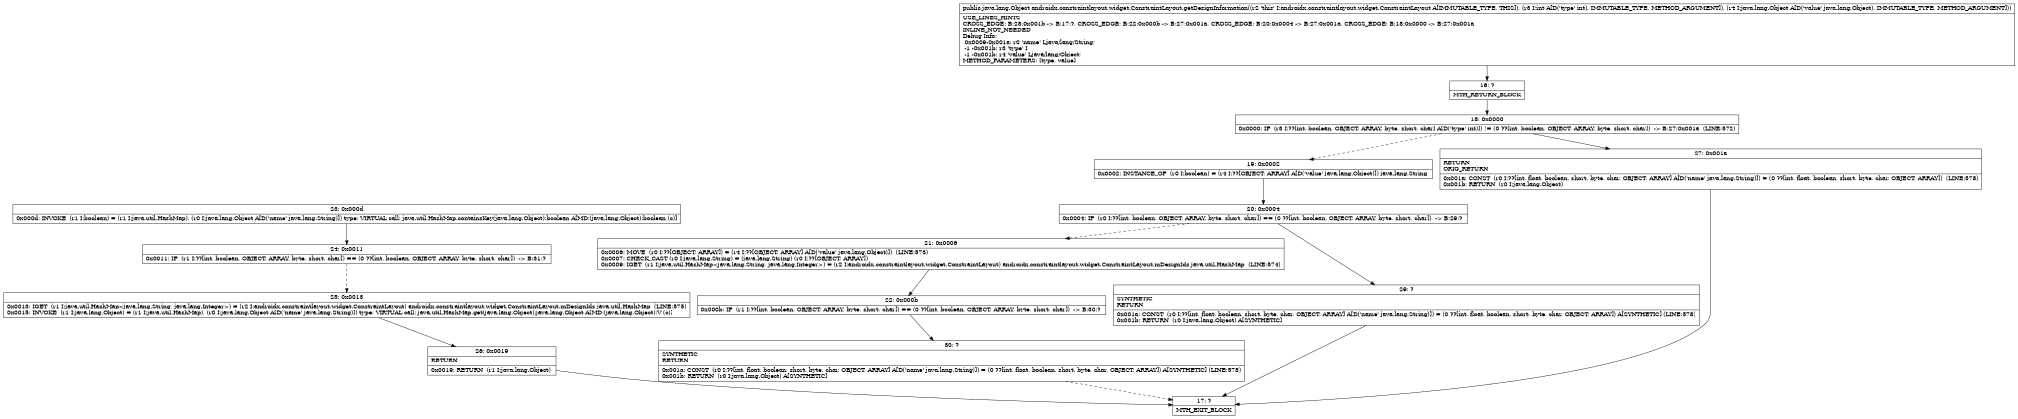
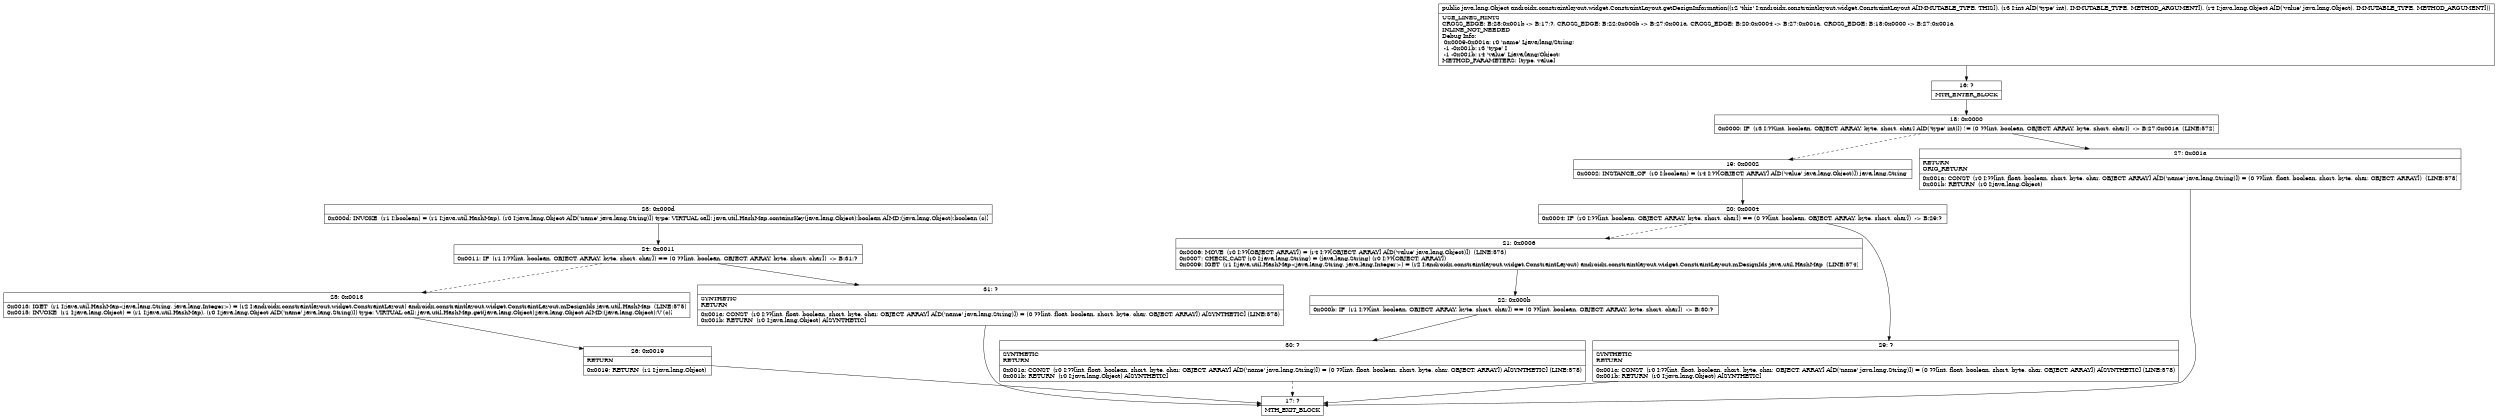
(1487, 95) -> (1966, 95)
none -> (991, 305)
